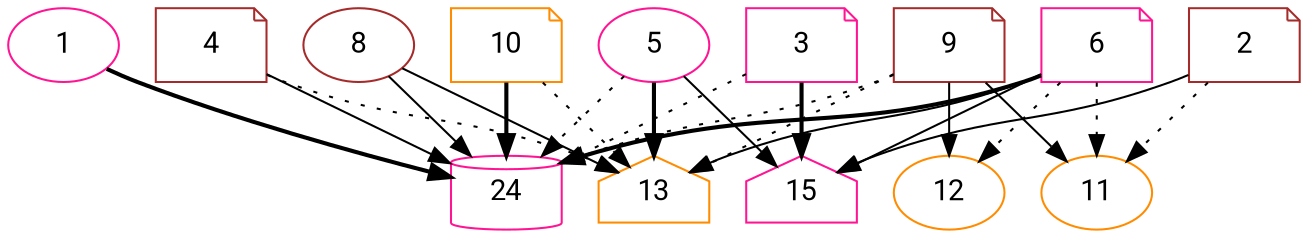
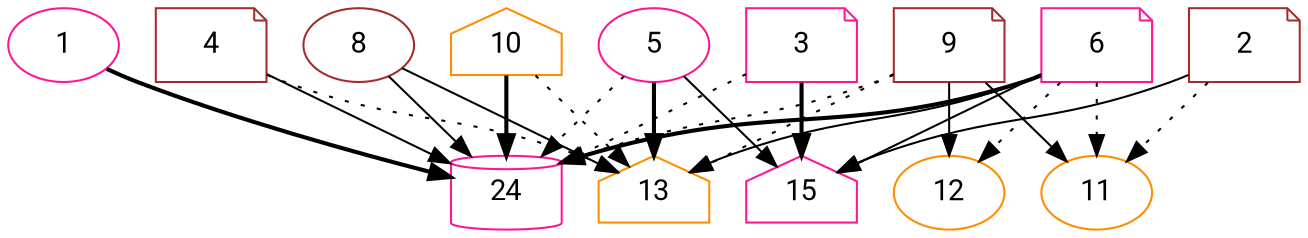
(506, 45) -> (506, 45)
